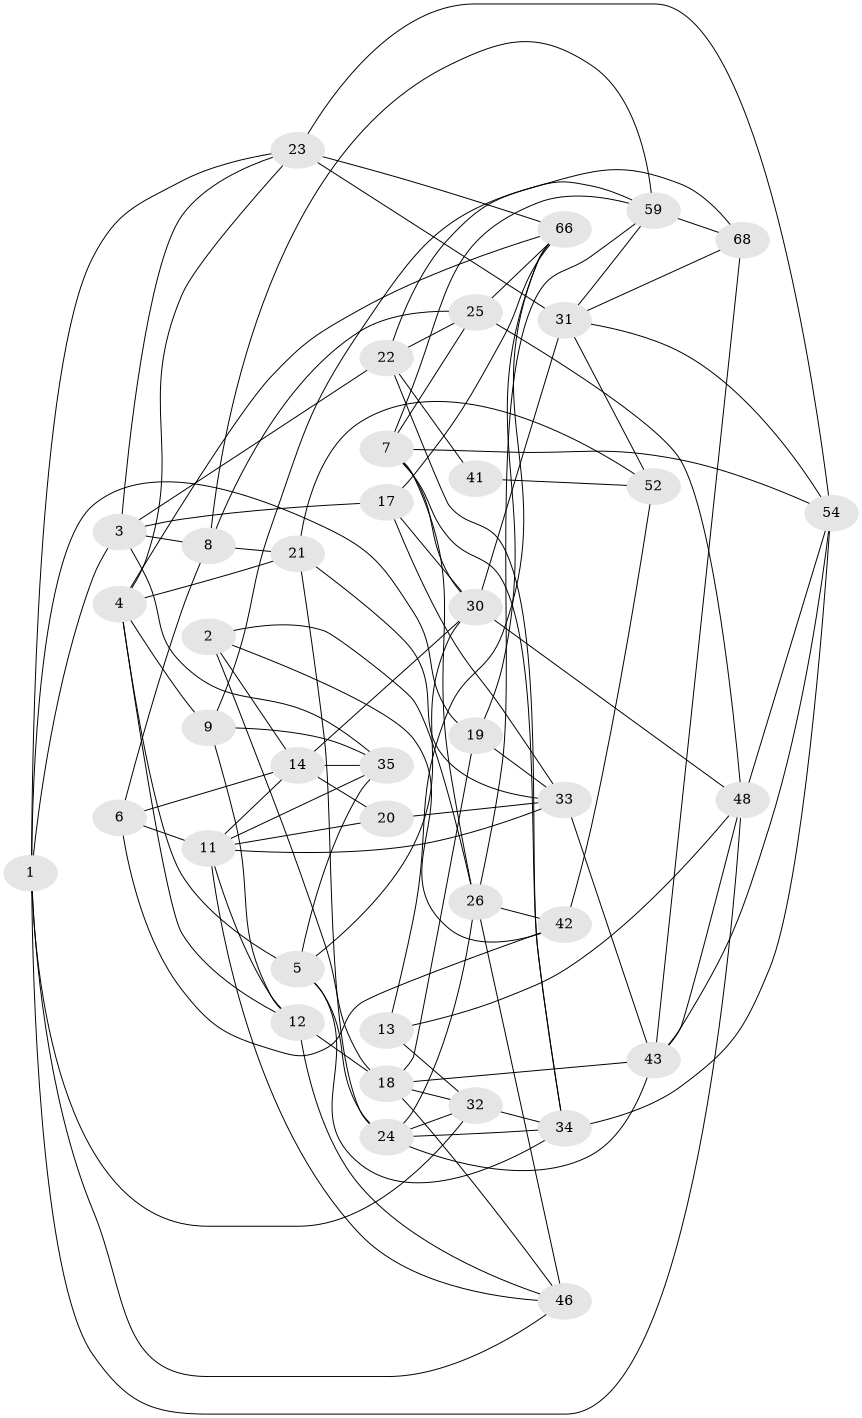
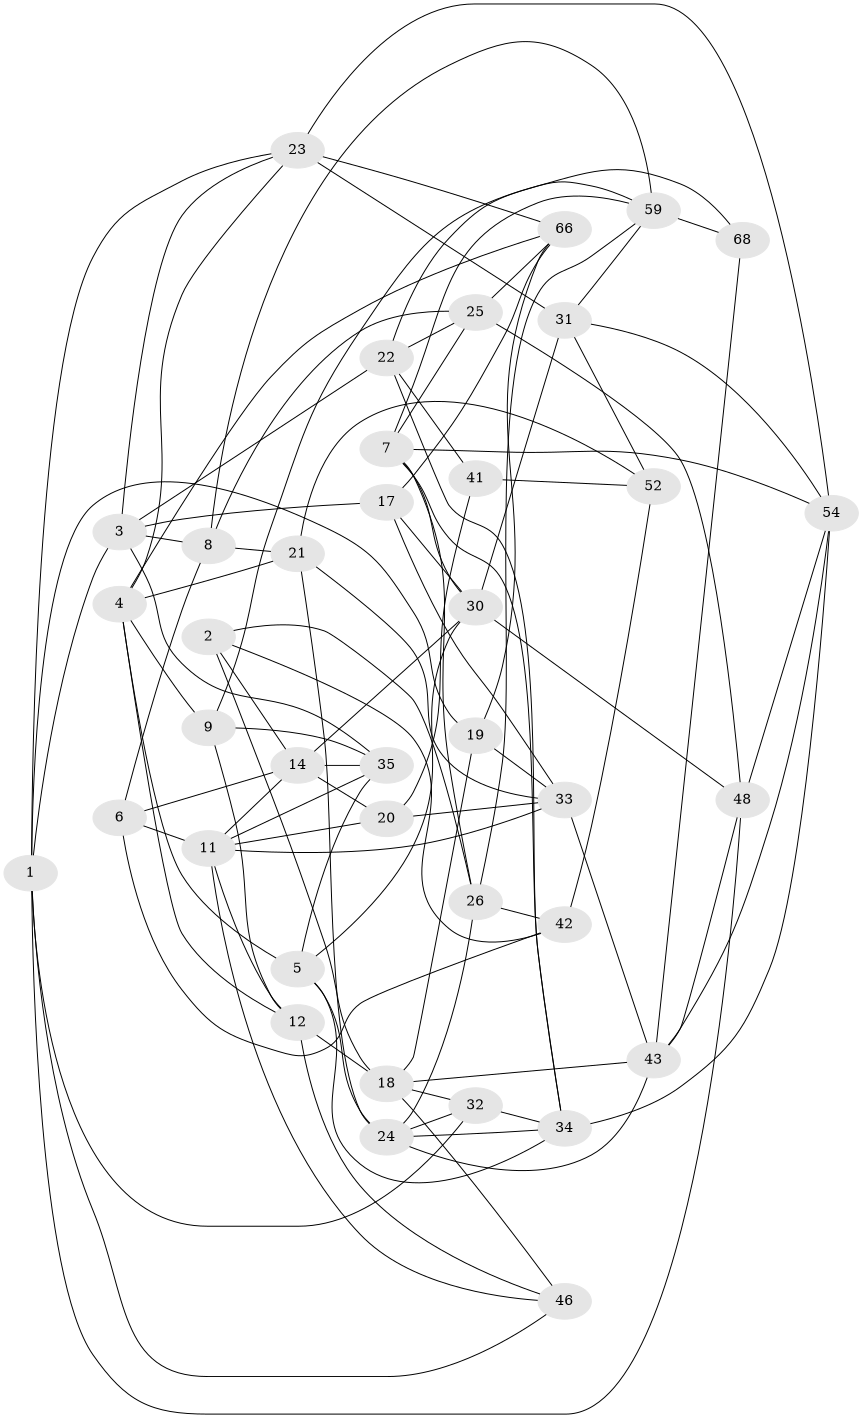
(654, 280) -> none
none -> (441, 653)
(387, 1030) -> none
(520, 1101) -> none
